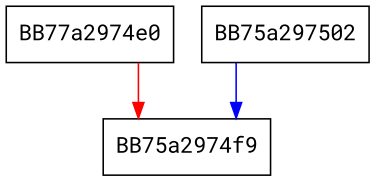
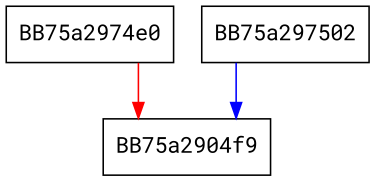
(90, 34) -> (90, 34)
(187, 147) -> (187, 147)
